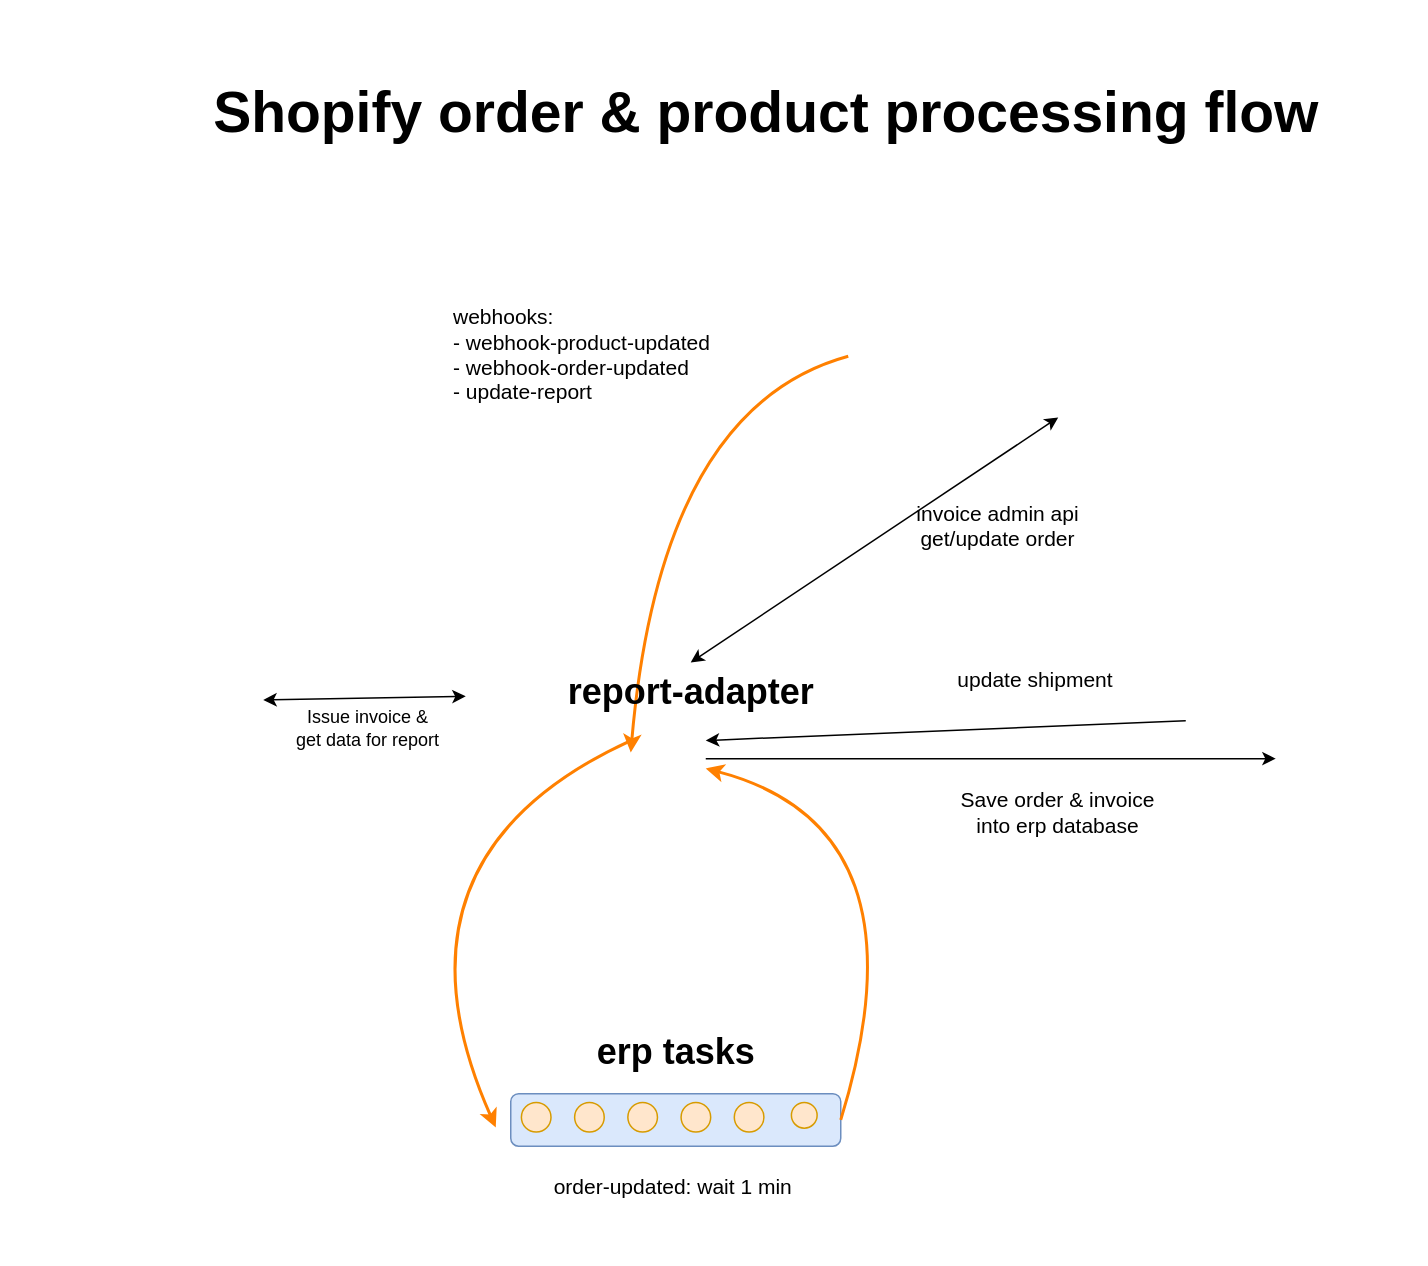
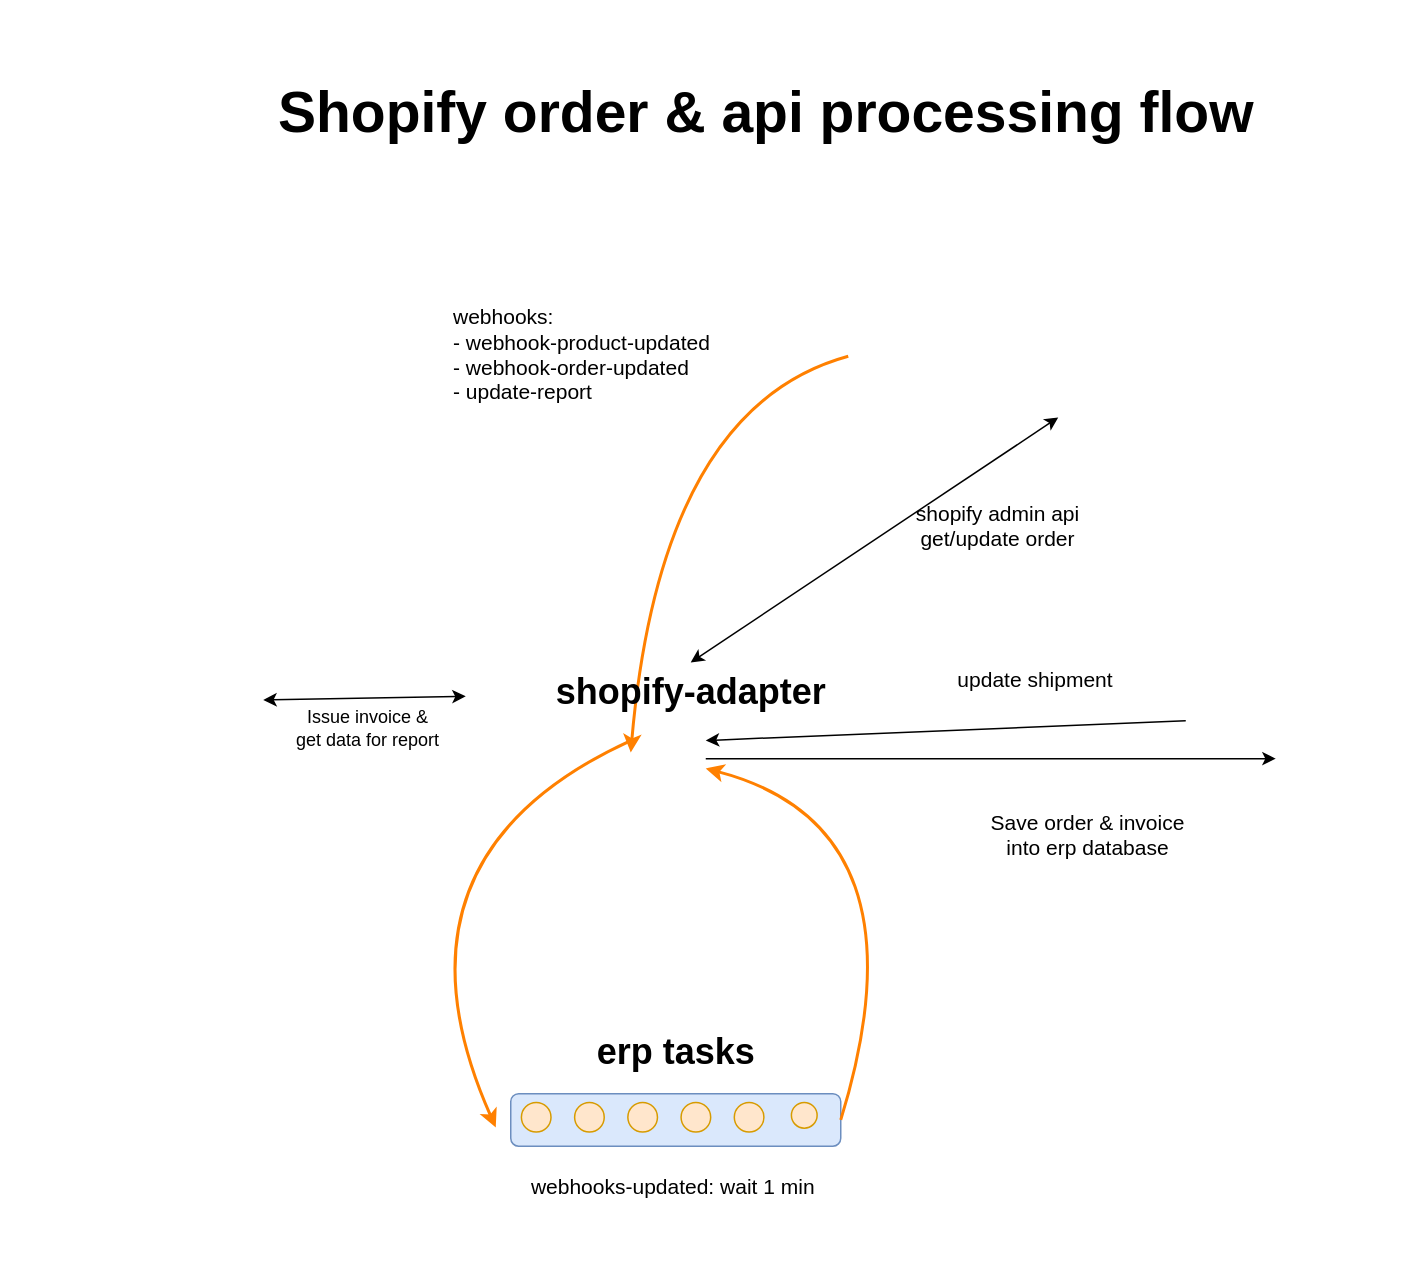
(767, 113) -> (767, 113)
(998, 526) -> (998, 526)
(692, 692) -> (692, 692)
(1058, 812) -> (1088, 835)
(674, 1187) -> (674, 1187)
